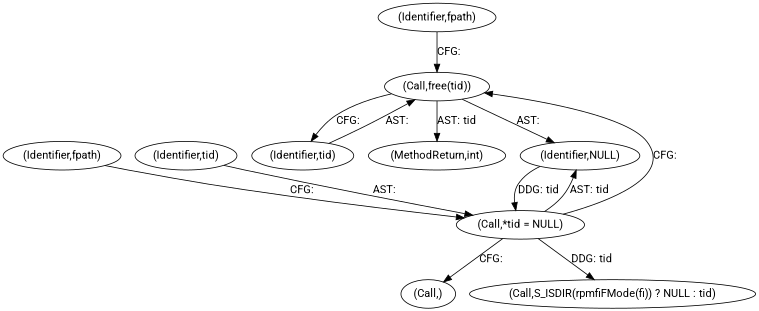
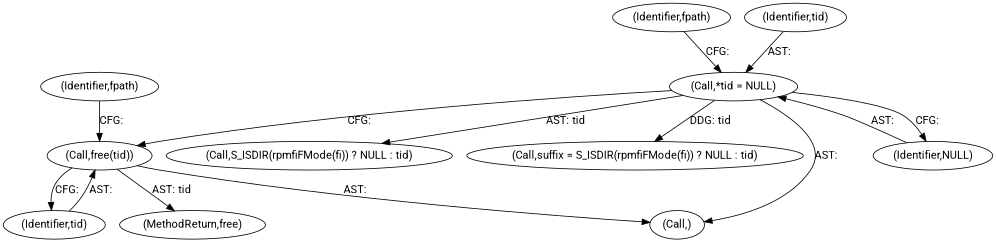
(505, 119) -> (389, 200)
(437, 156) -> (193, 225)
none -> (635, 156)
(539, 190) -> (884, 121)
(590, 190) -> (929, 121)
(493, 259) -> (828, 156)
(592, 259) -> (566, 121)
